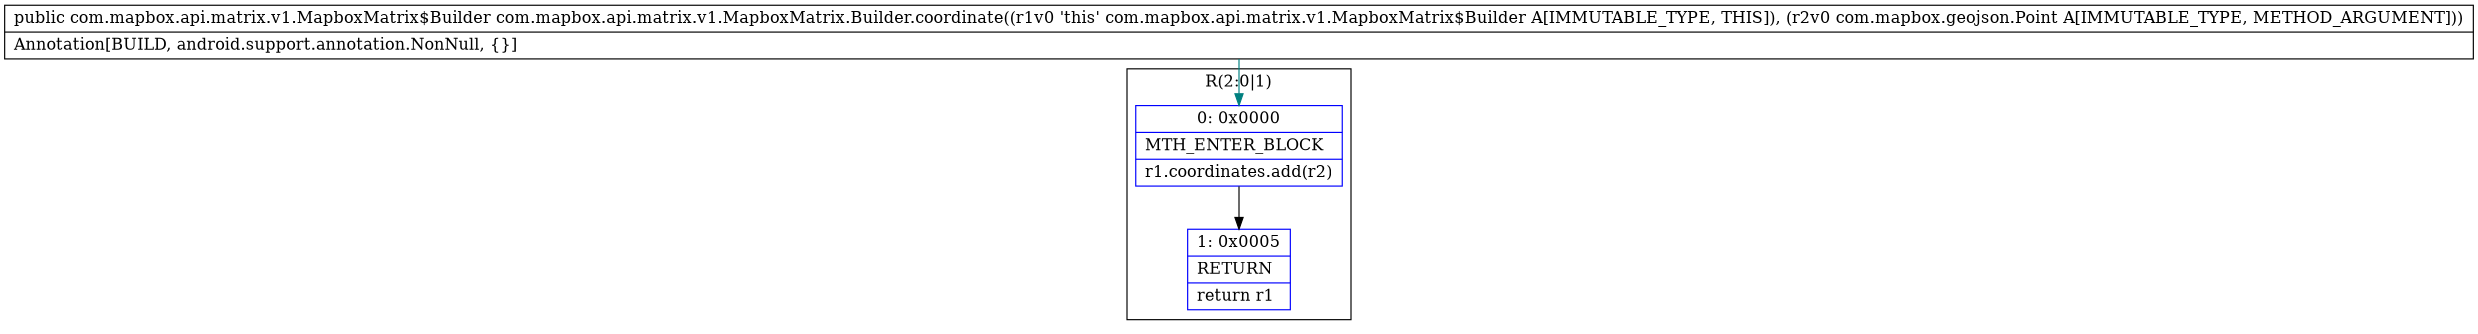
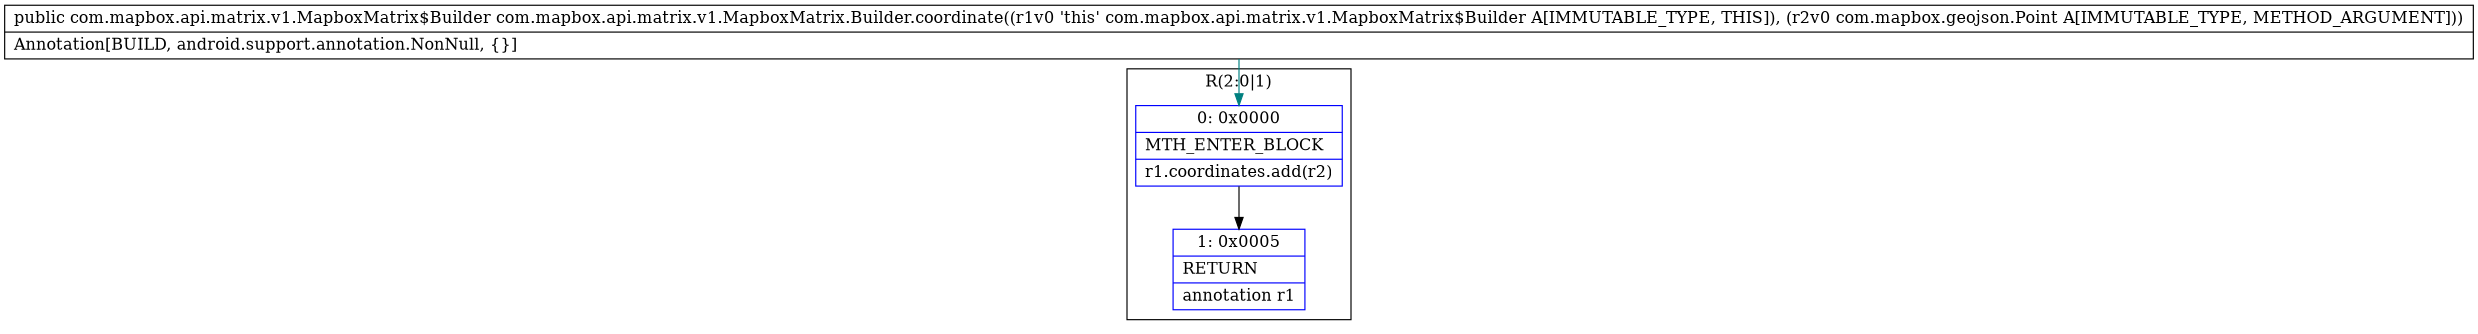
(1236, 296) -> (1239, 296)
